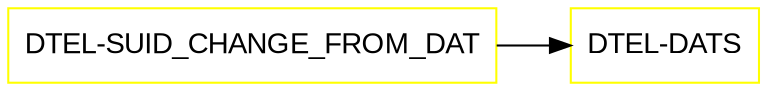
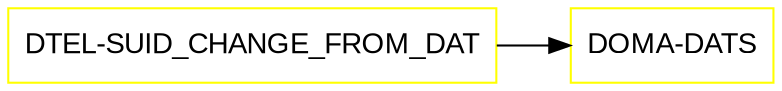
(665, 45) -> (672, 45)
